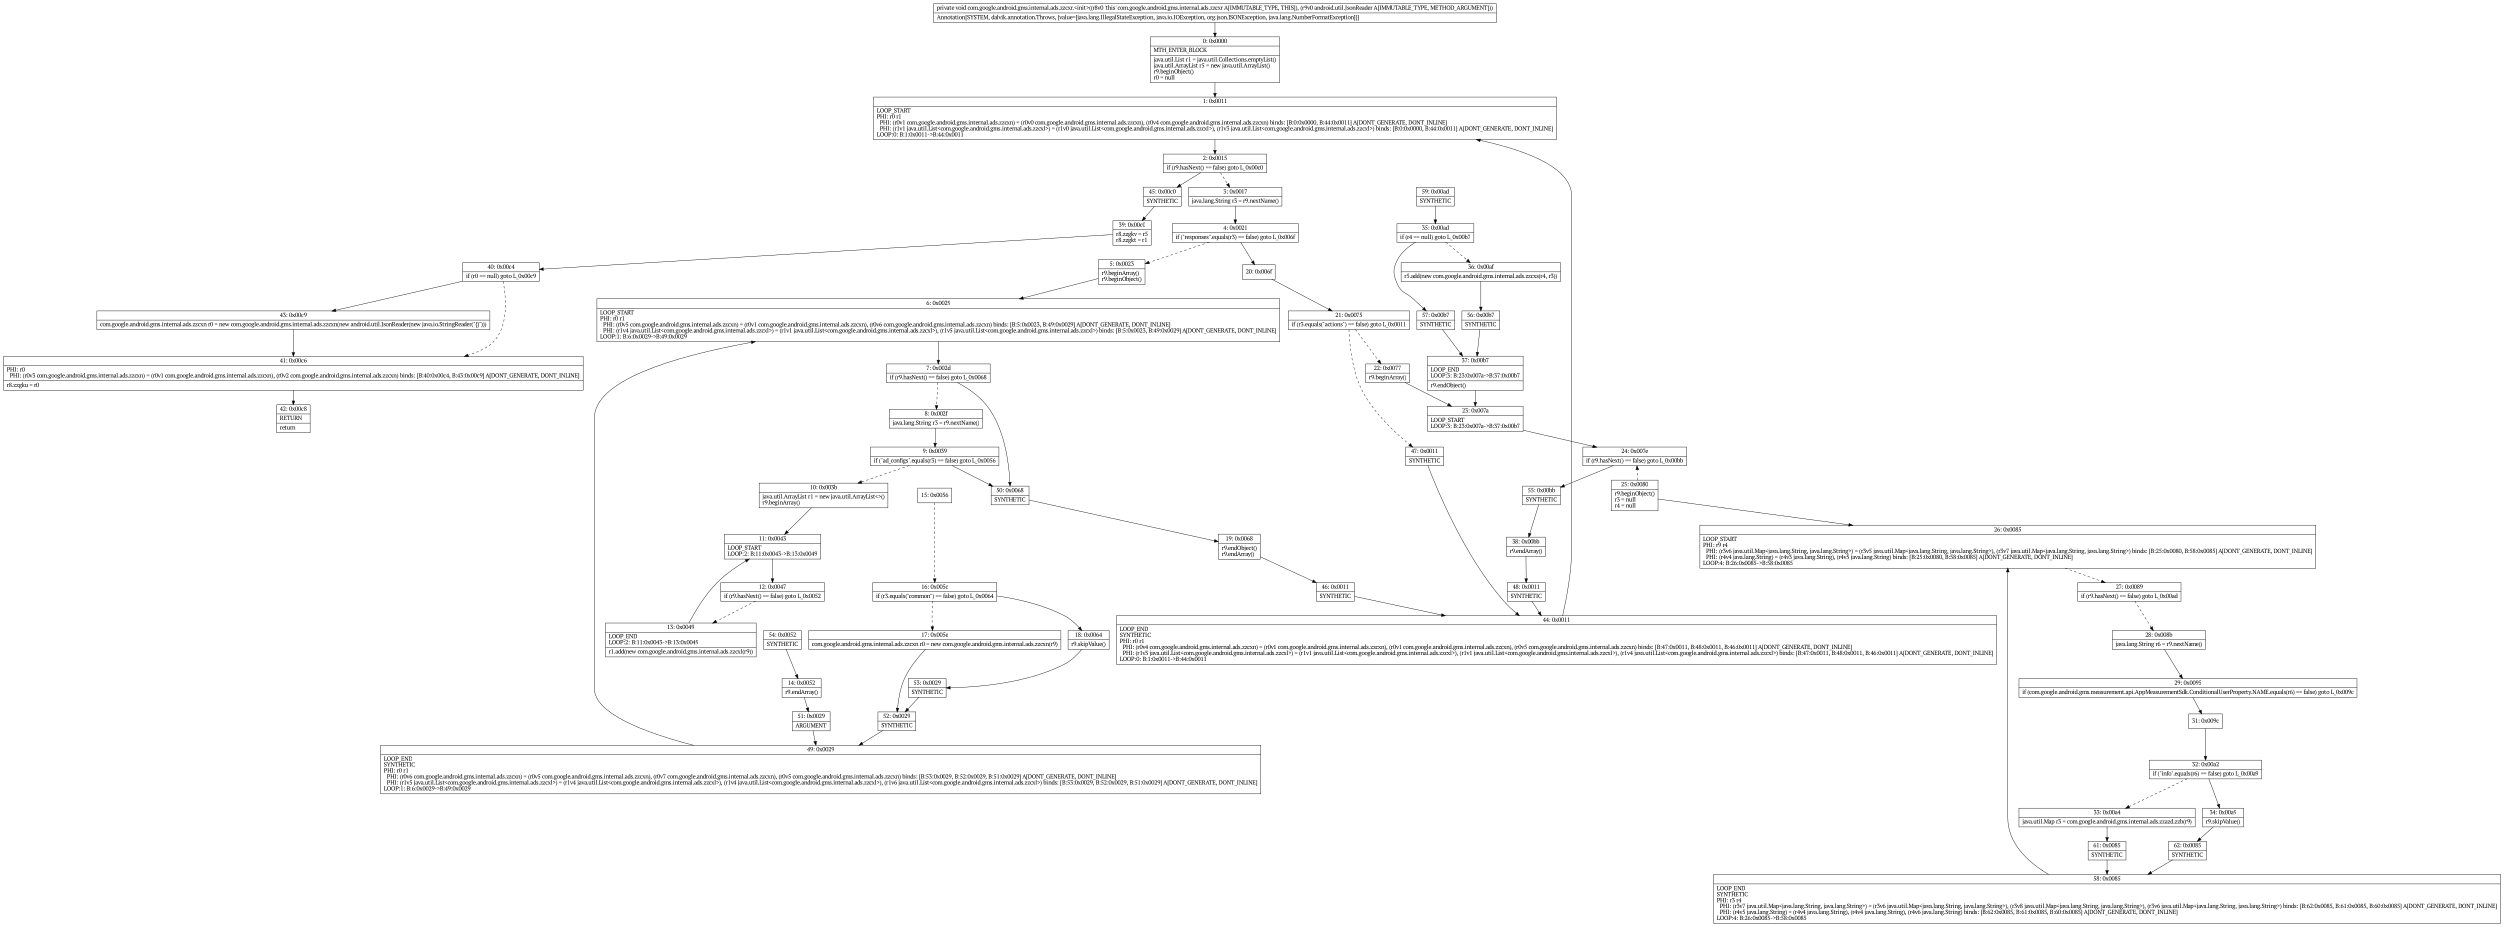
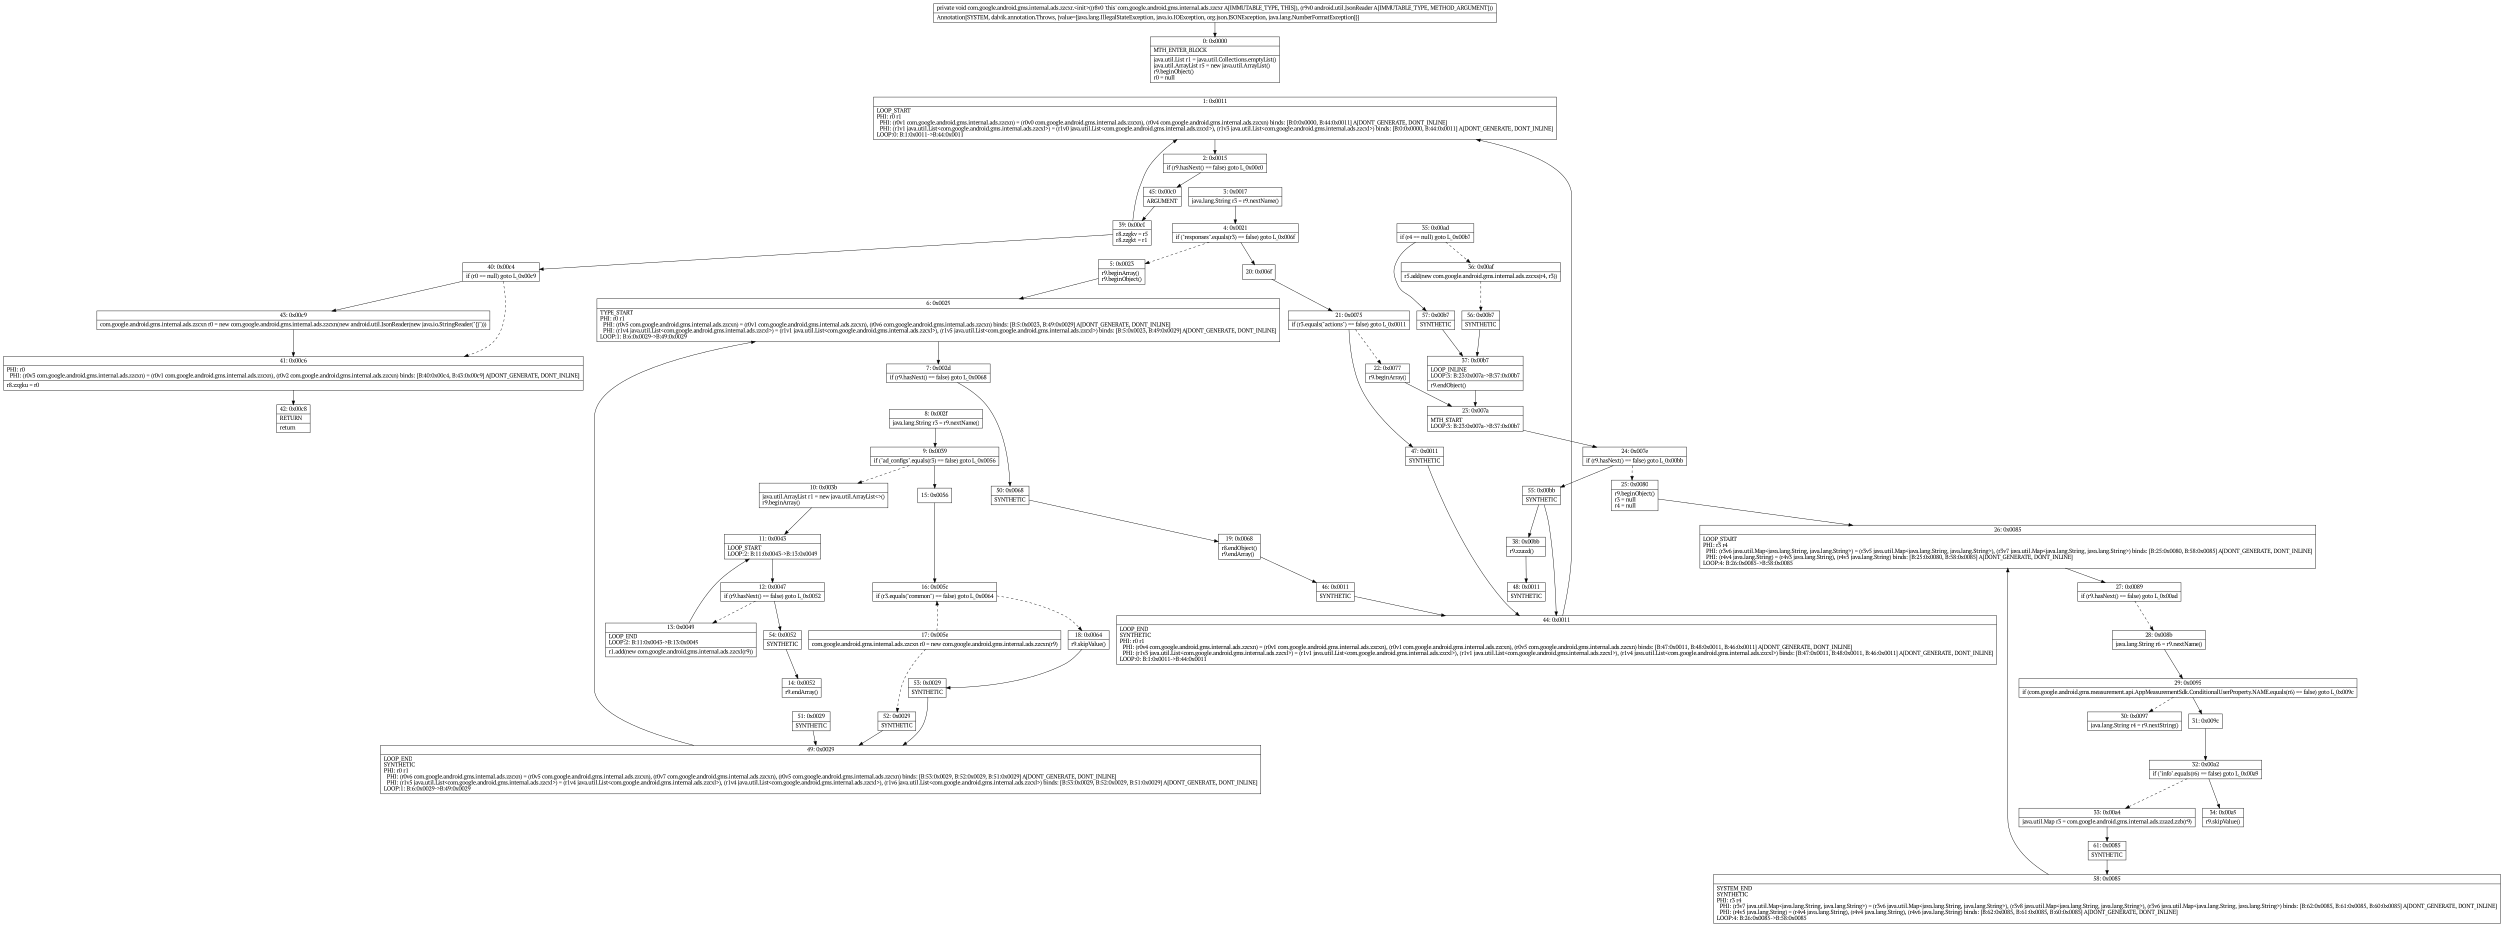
(1215, 88) -> (1144, 176)
(1224, 178) -> none
(1435, 197) -> none
(1162, 201) -> (1162, 201)
(1481, 294) -> (1481, 294)
(617, 313) -> (617, 313)
(1445, 370) -> (1449, 370)
(937, 394) -> none
(1364, 395) -> (1364, 395)
(1448, 420) -> (1447, 420)
(971, 475) -> (935, 475)
(1637, 475) -> (1632, 471)
(935, 541) -> (935, 541)
(1716, 545) -> (1716, 545)
(1239, 548) -> (1239, 548)
(1526, 551) -> (1522, 551)
(2083, 575) -> (2083, 575)
(1041, 606) -> (1041, 606)
(1536, 607) -> (1553, 558)
none -> (777, 614)
(932, 614) -> (937, 618)
(906, 676) -> (906, 676)
(806, 703) -> none
(913, 703) -> (924, 723)
none -> (2135, 721)
(811, 726) -> (811, 726)
(2188, 851) -> none
(1731, 889) -> (1734, 889)
